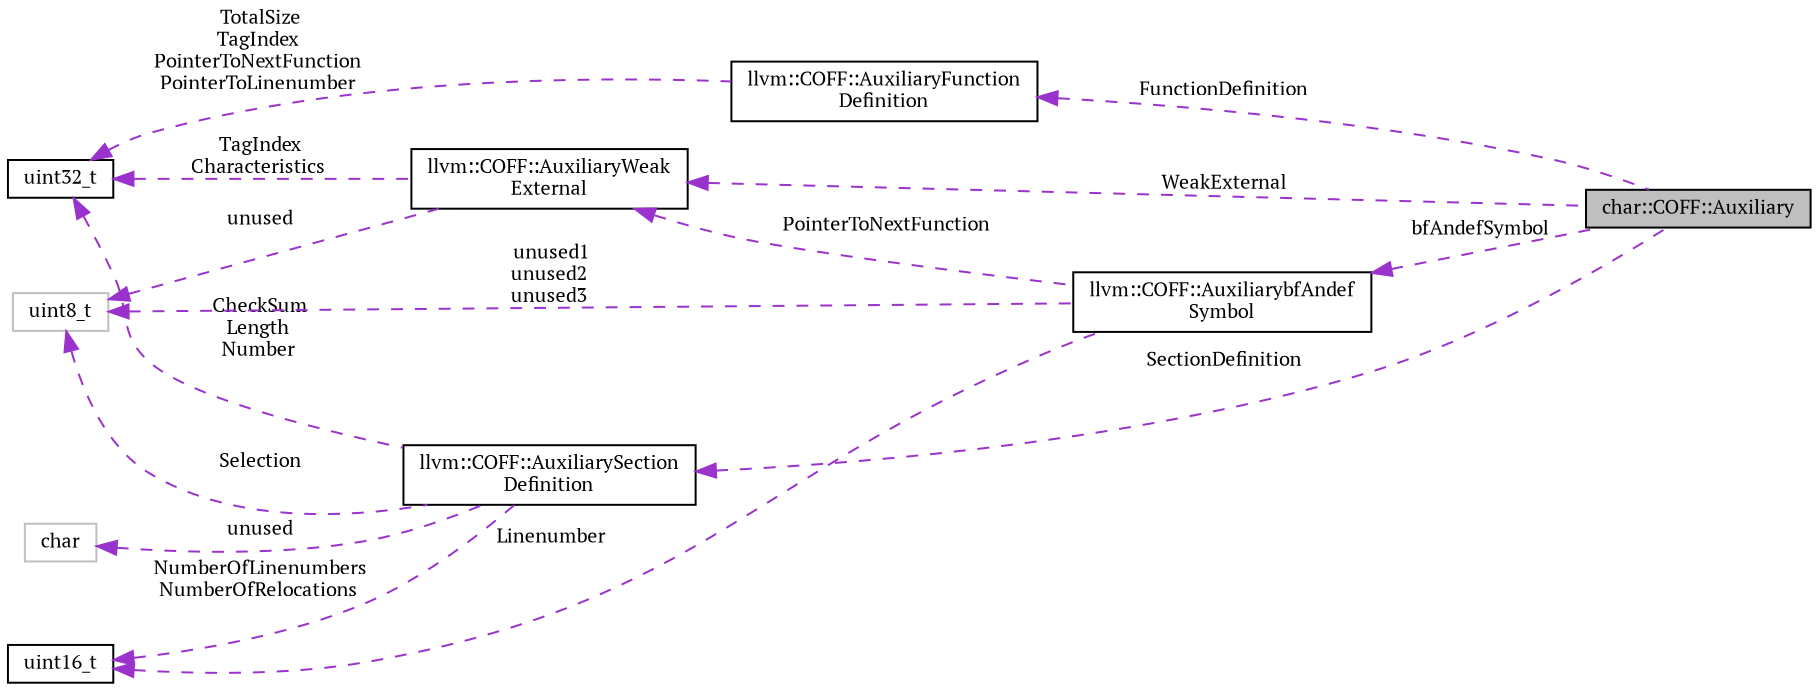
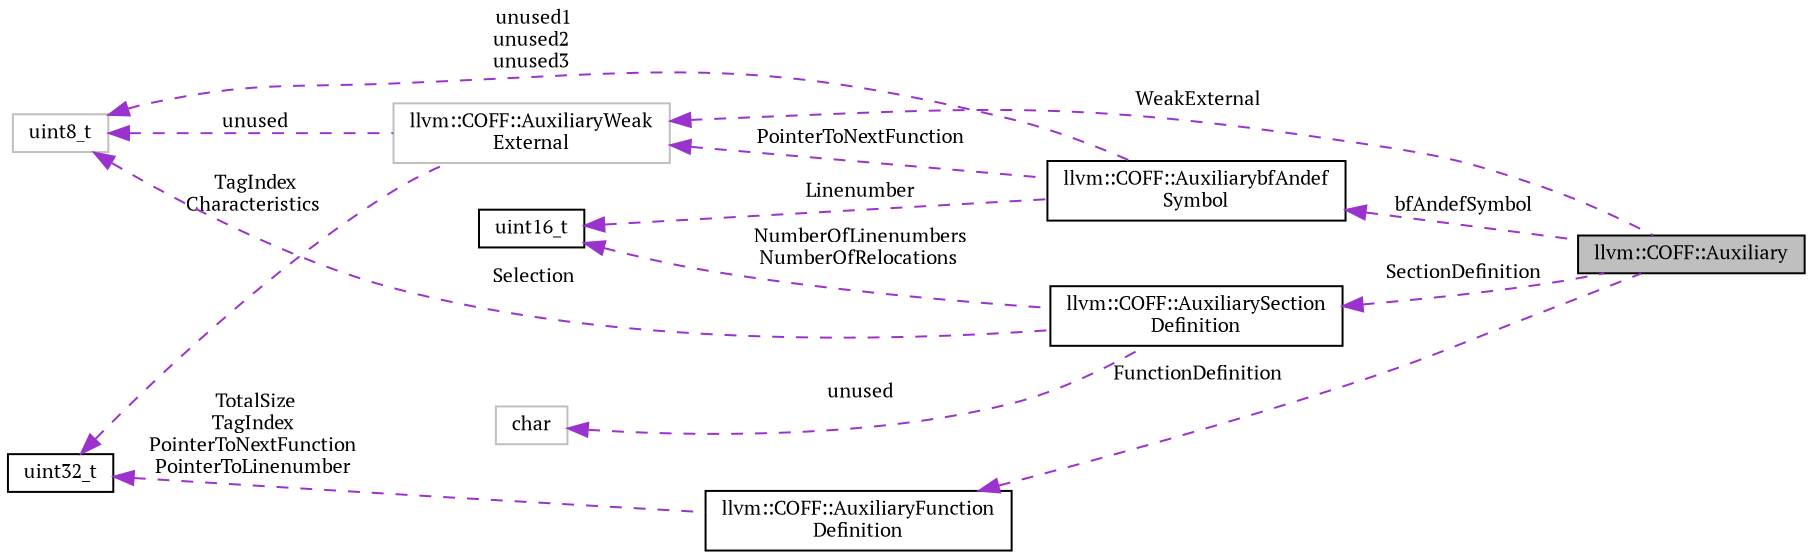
(550, 179) -> (532, 133)
(1698, 209) -> (1691, 254)
(196, 389) -> none
